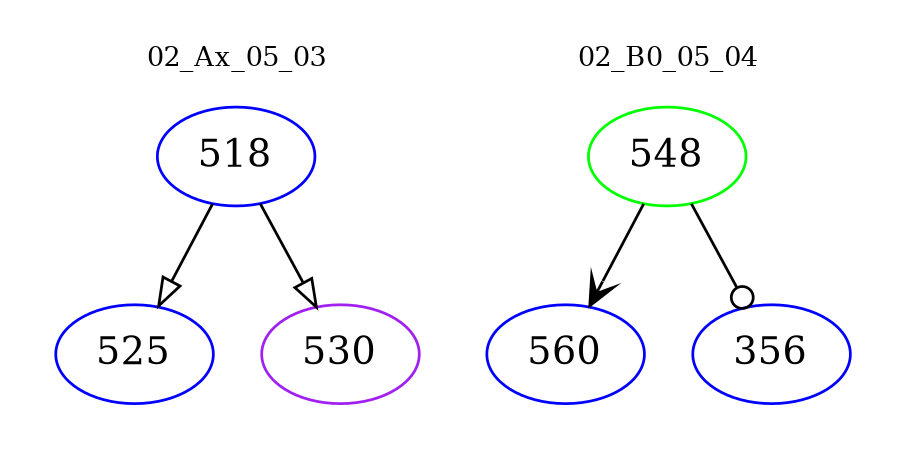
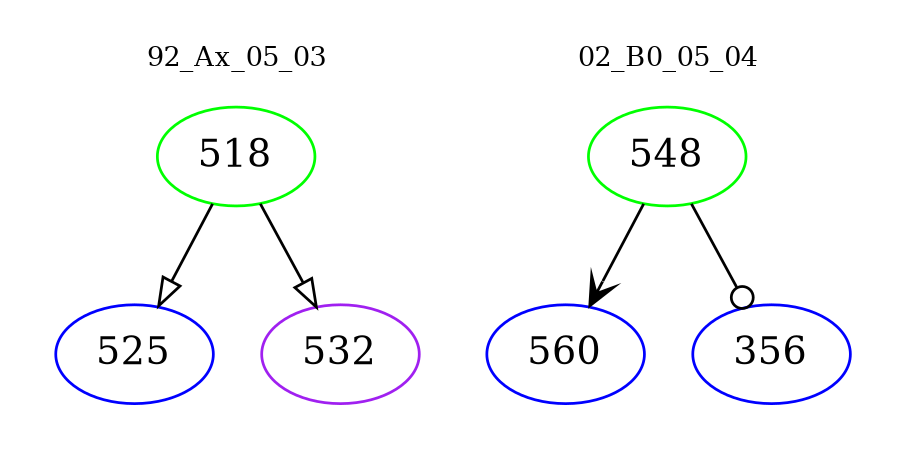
(238, 59) -> (238, 59)
(236, 157) -> (236, 157)
(340, 354) -> (340, 354)
